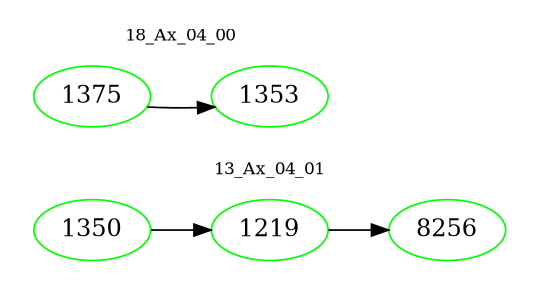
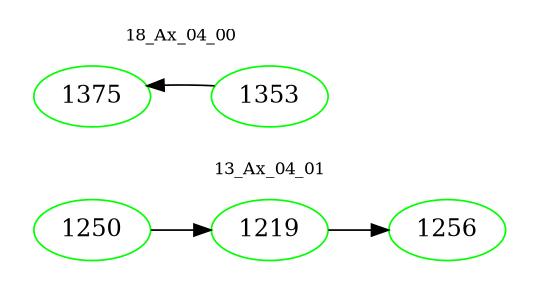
(172, 108) -> (189, 85)
(92, 230) -> (92, 230)
(447, 230) -> (447, 230)
